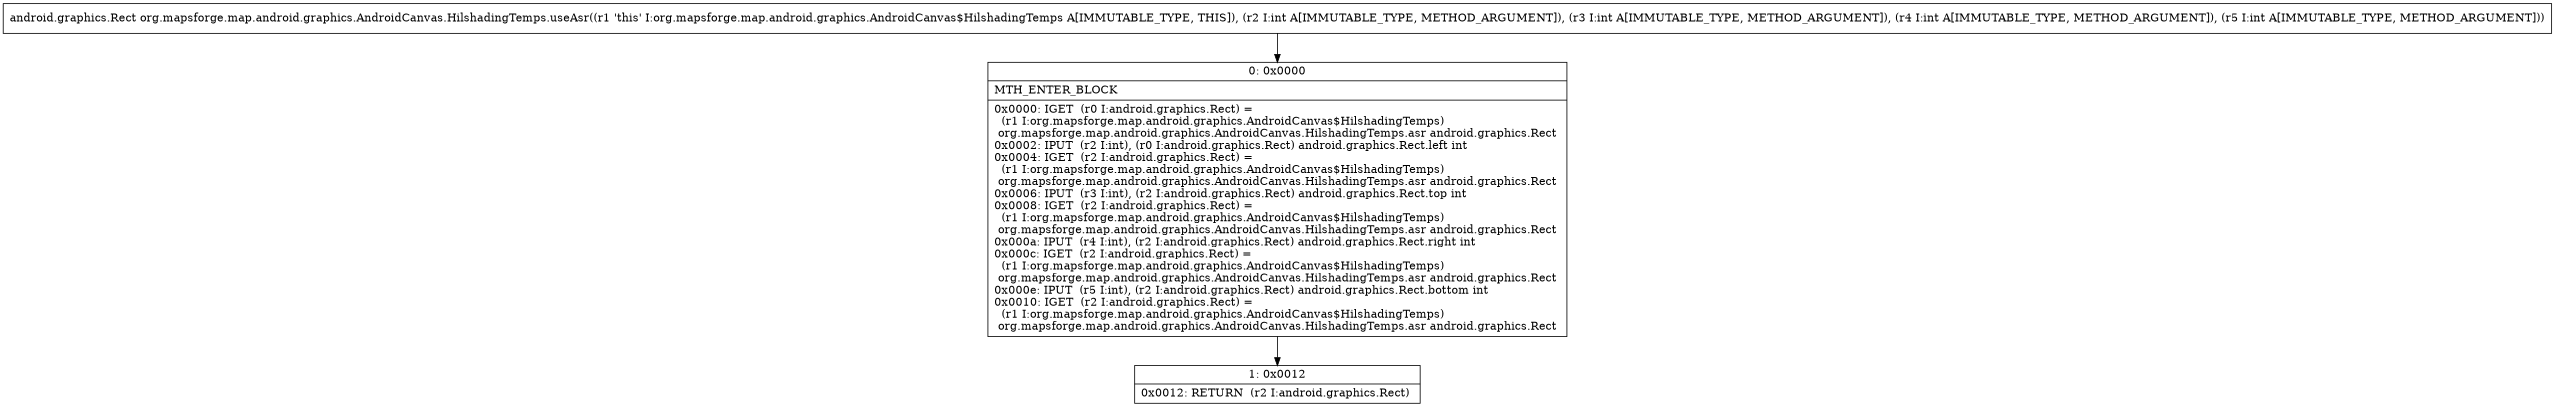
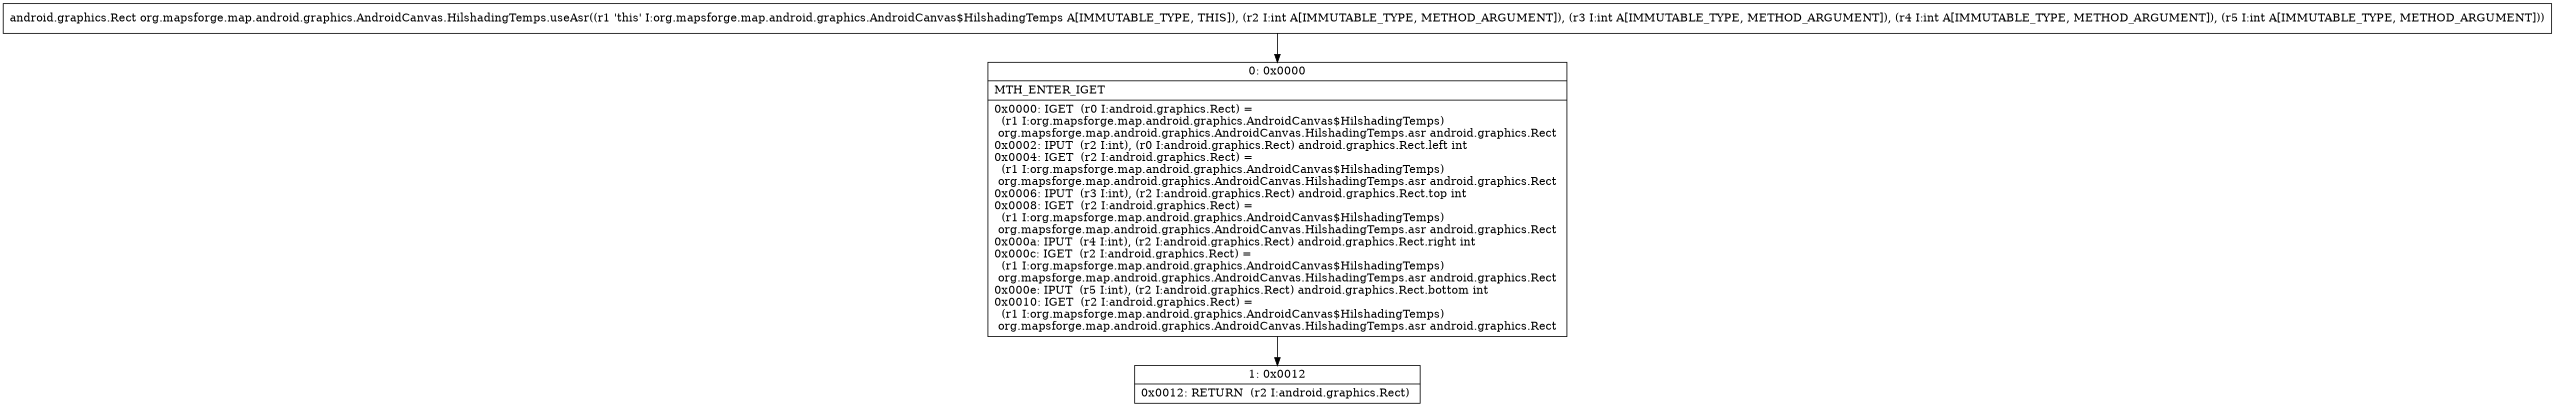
(1056, 90) -> (1050, 90)
